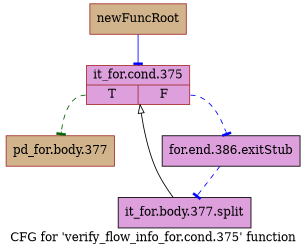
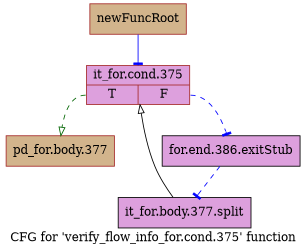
(68, 109) -> (69, 107)
